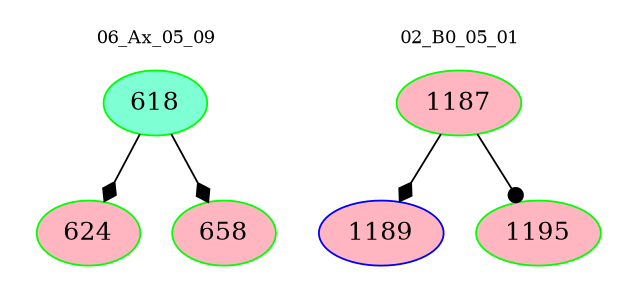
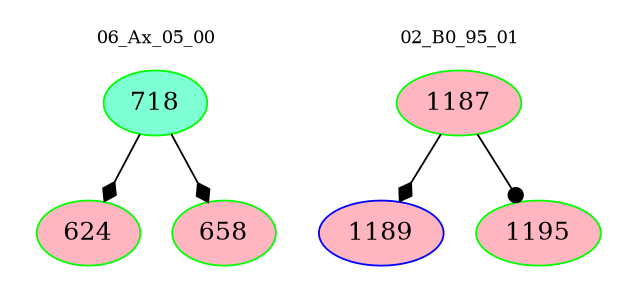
(156, 39) -> (156, 39)
(460, 39) -> (460, 39)
(155, 103) -> (155, 103)
